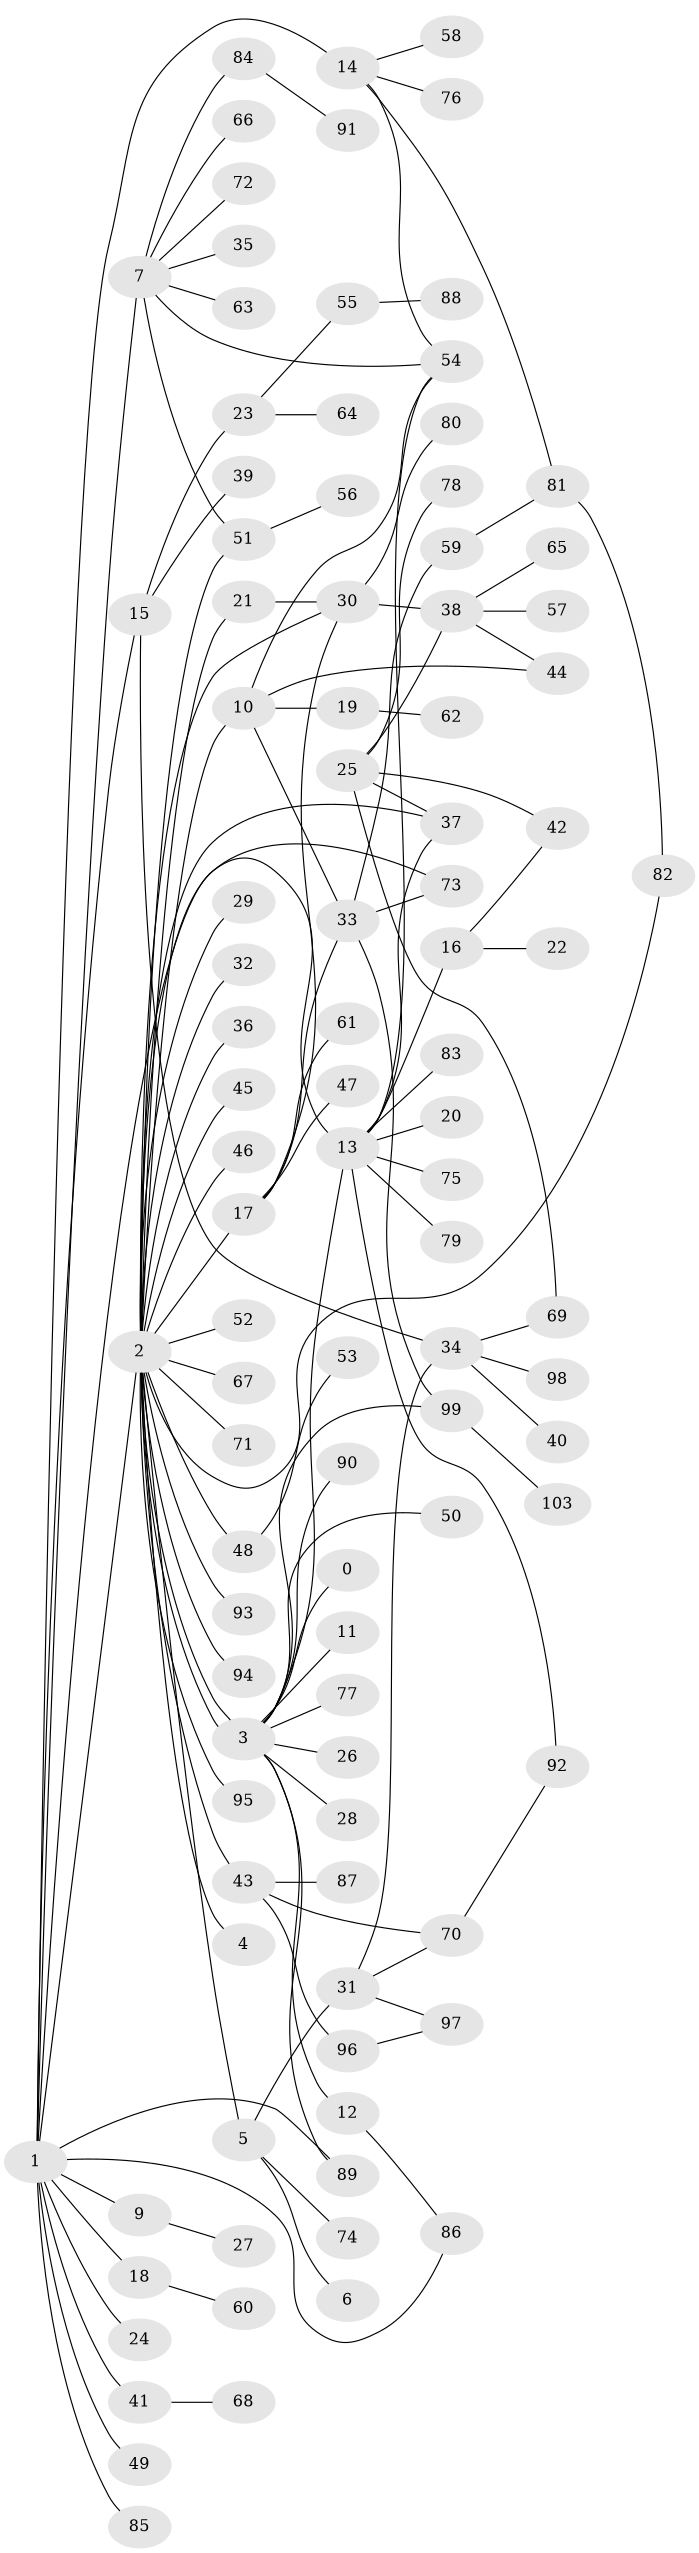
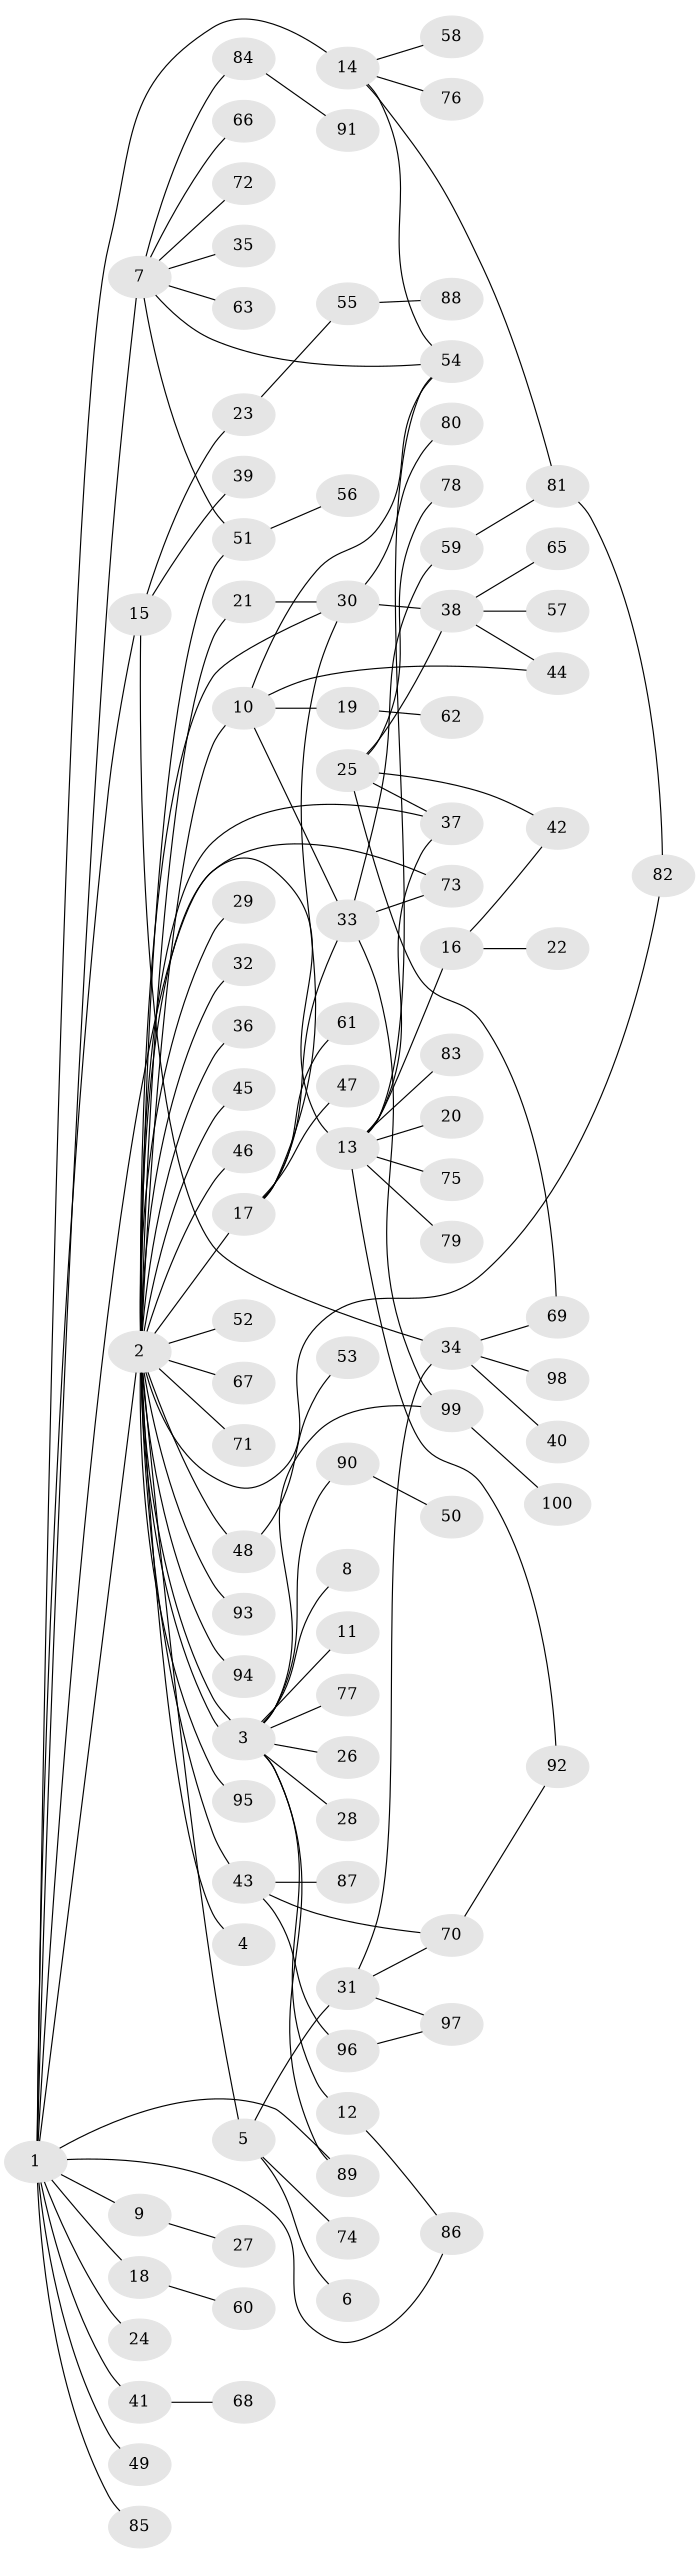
(348, 415) -> none
(312, 1464) -> none
(558, 1504) -> (558, 1504)
(325, 1533) -> (405, 1493)
(348, 1570) -> (348, 1570)
